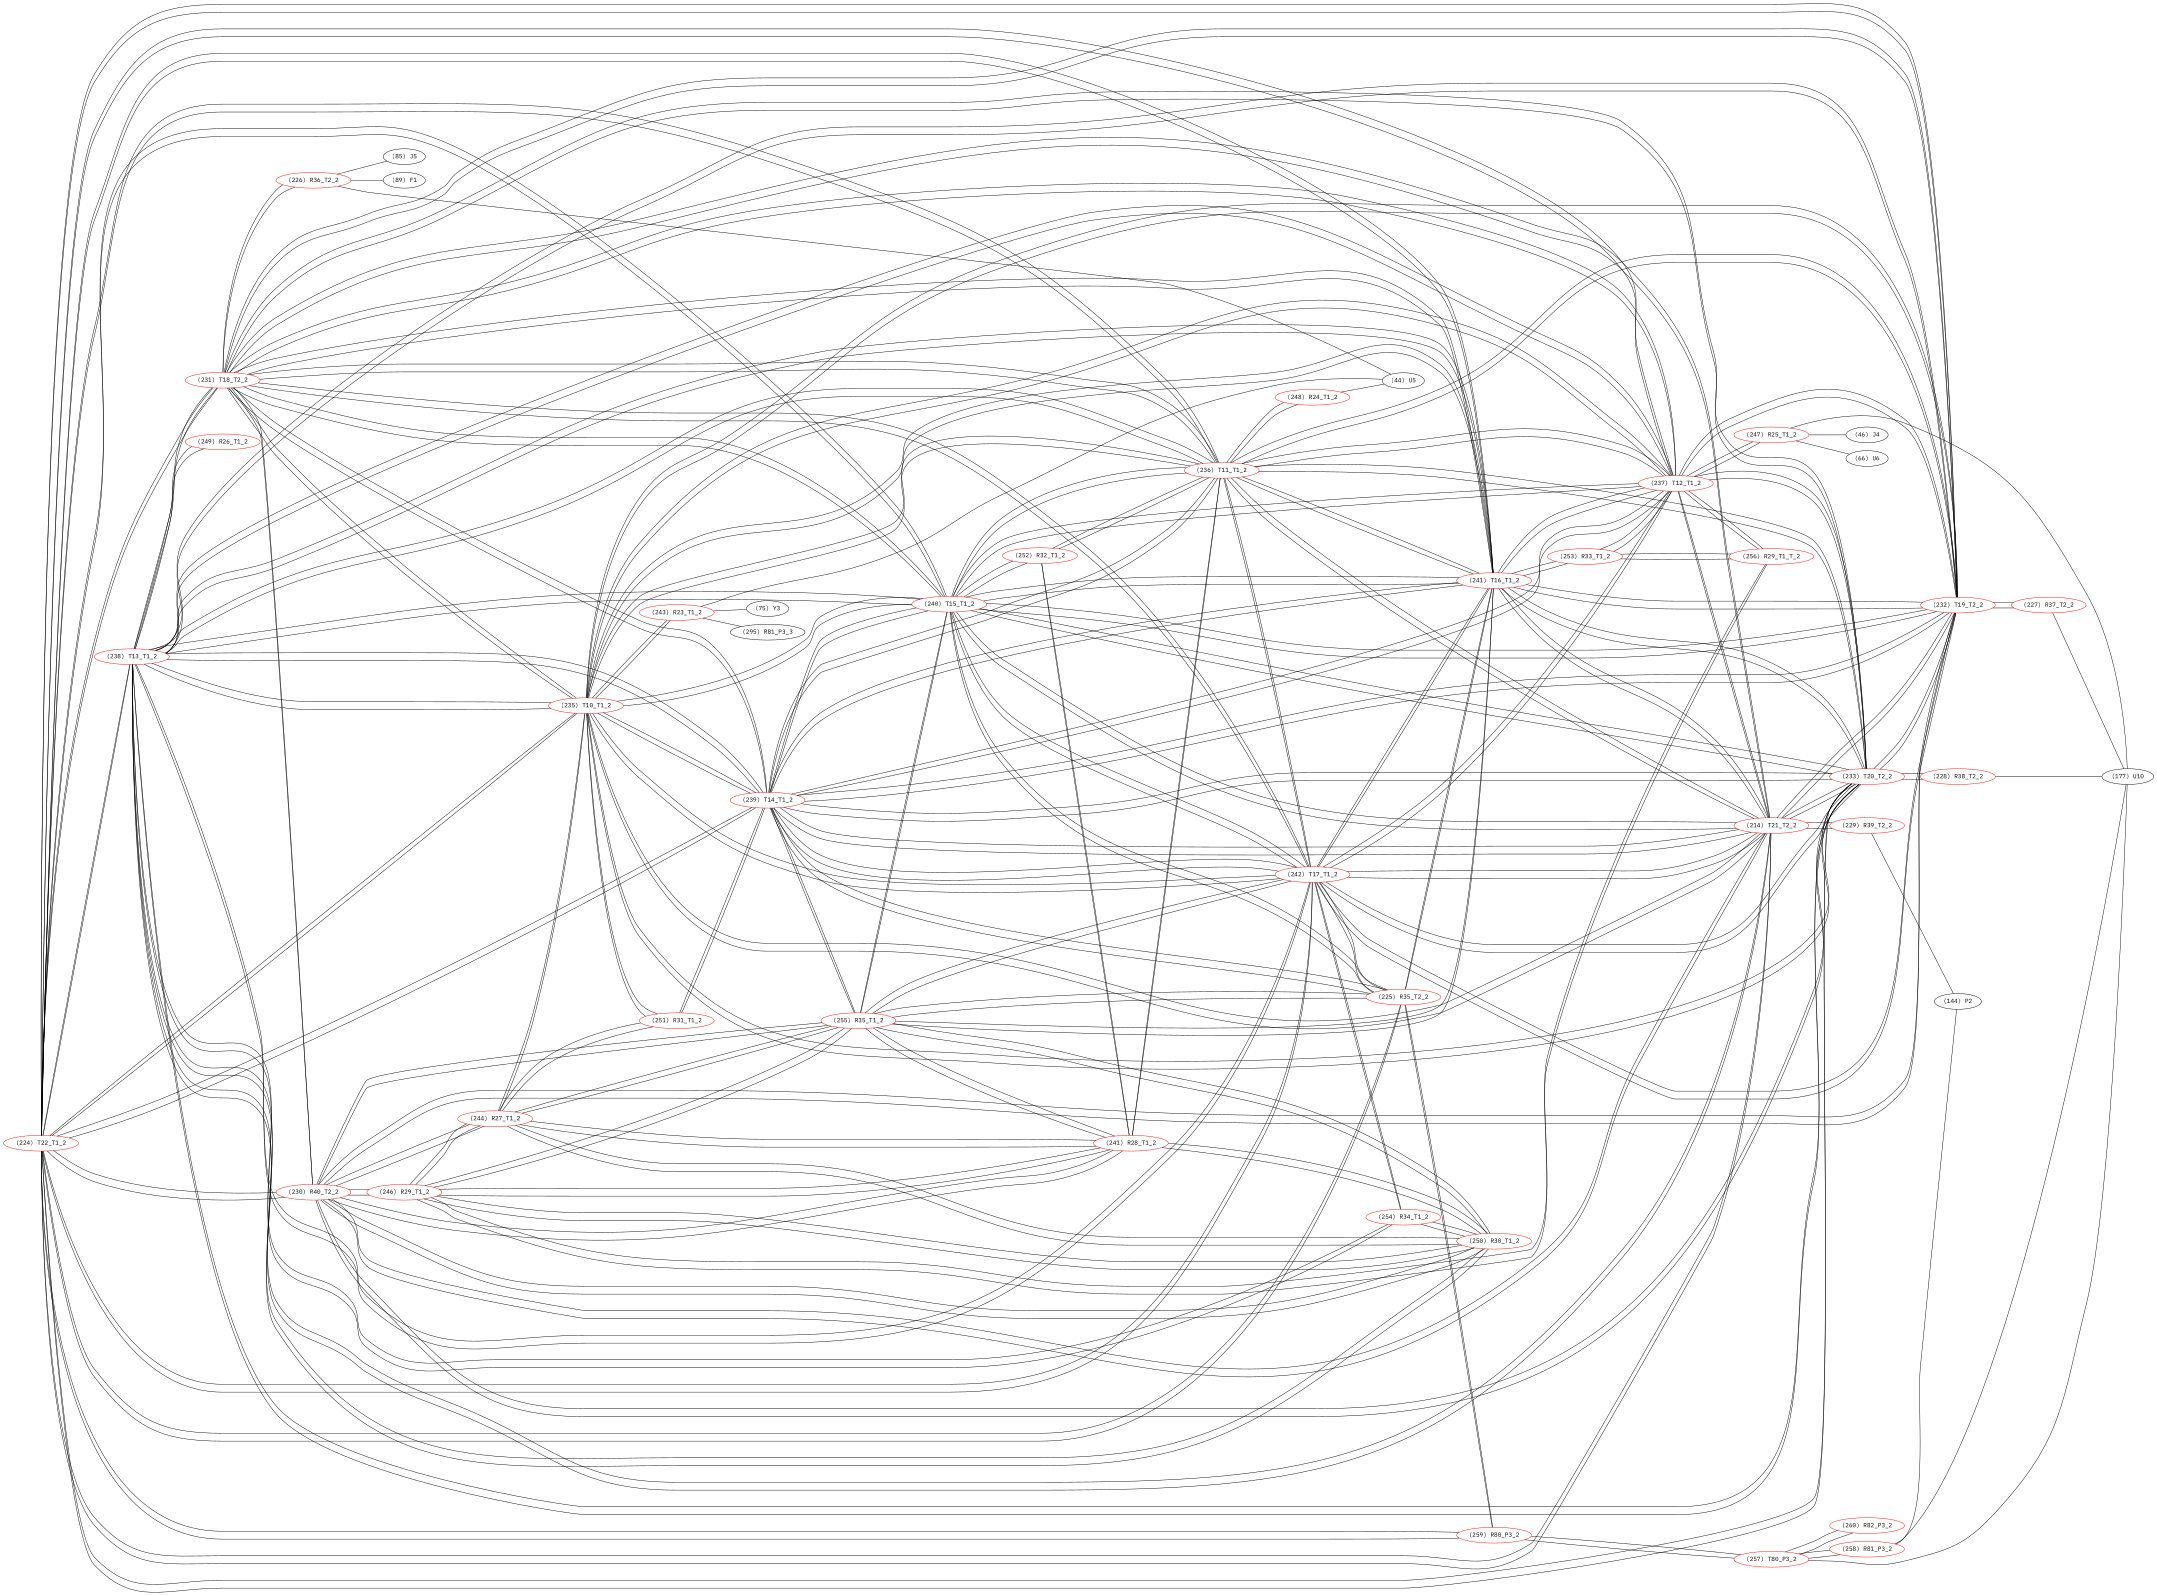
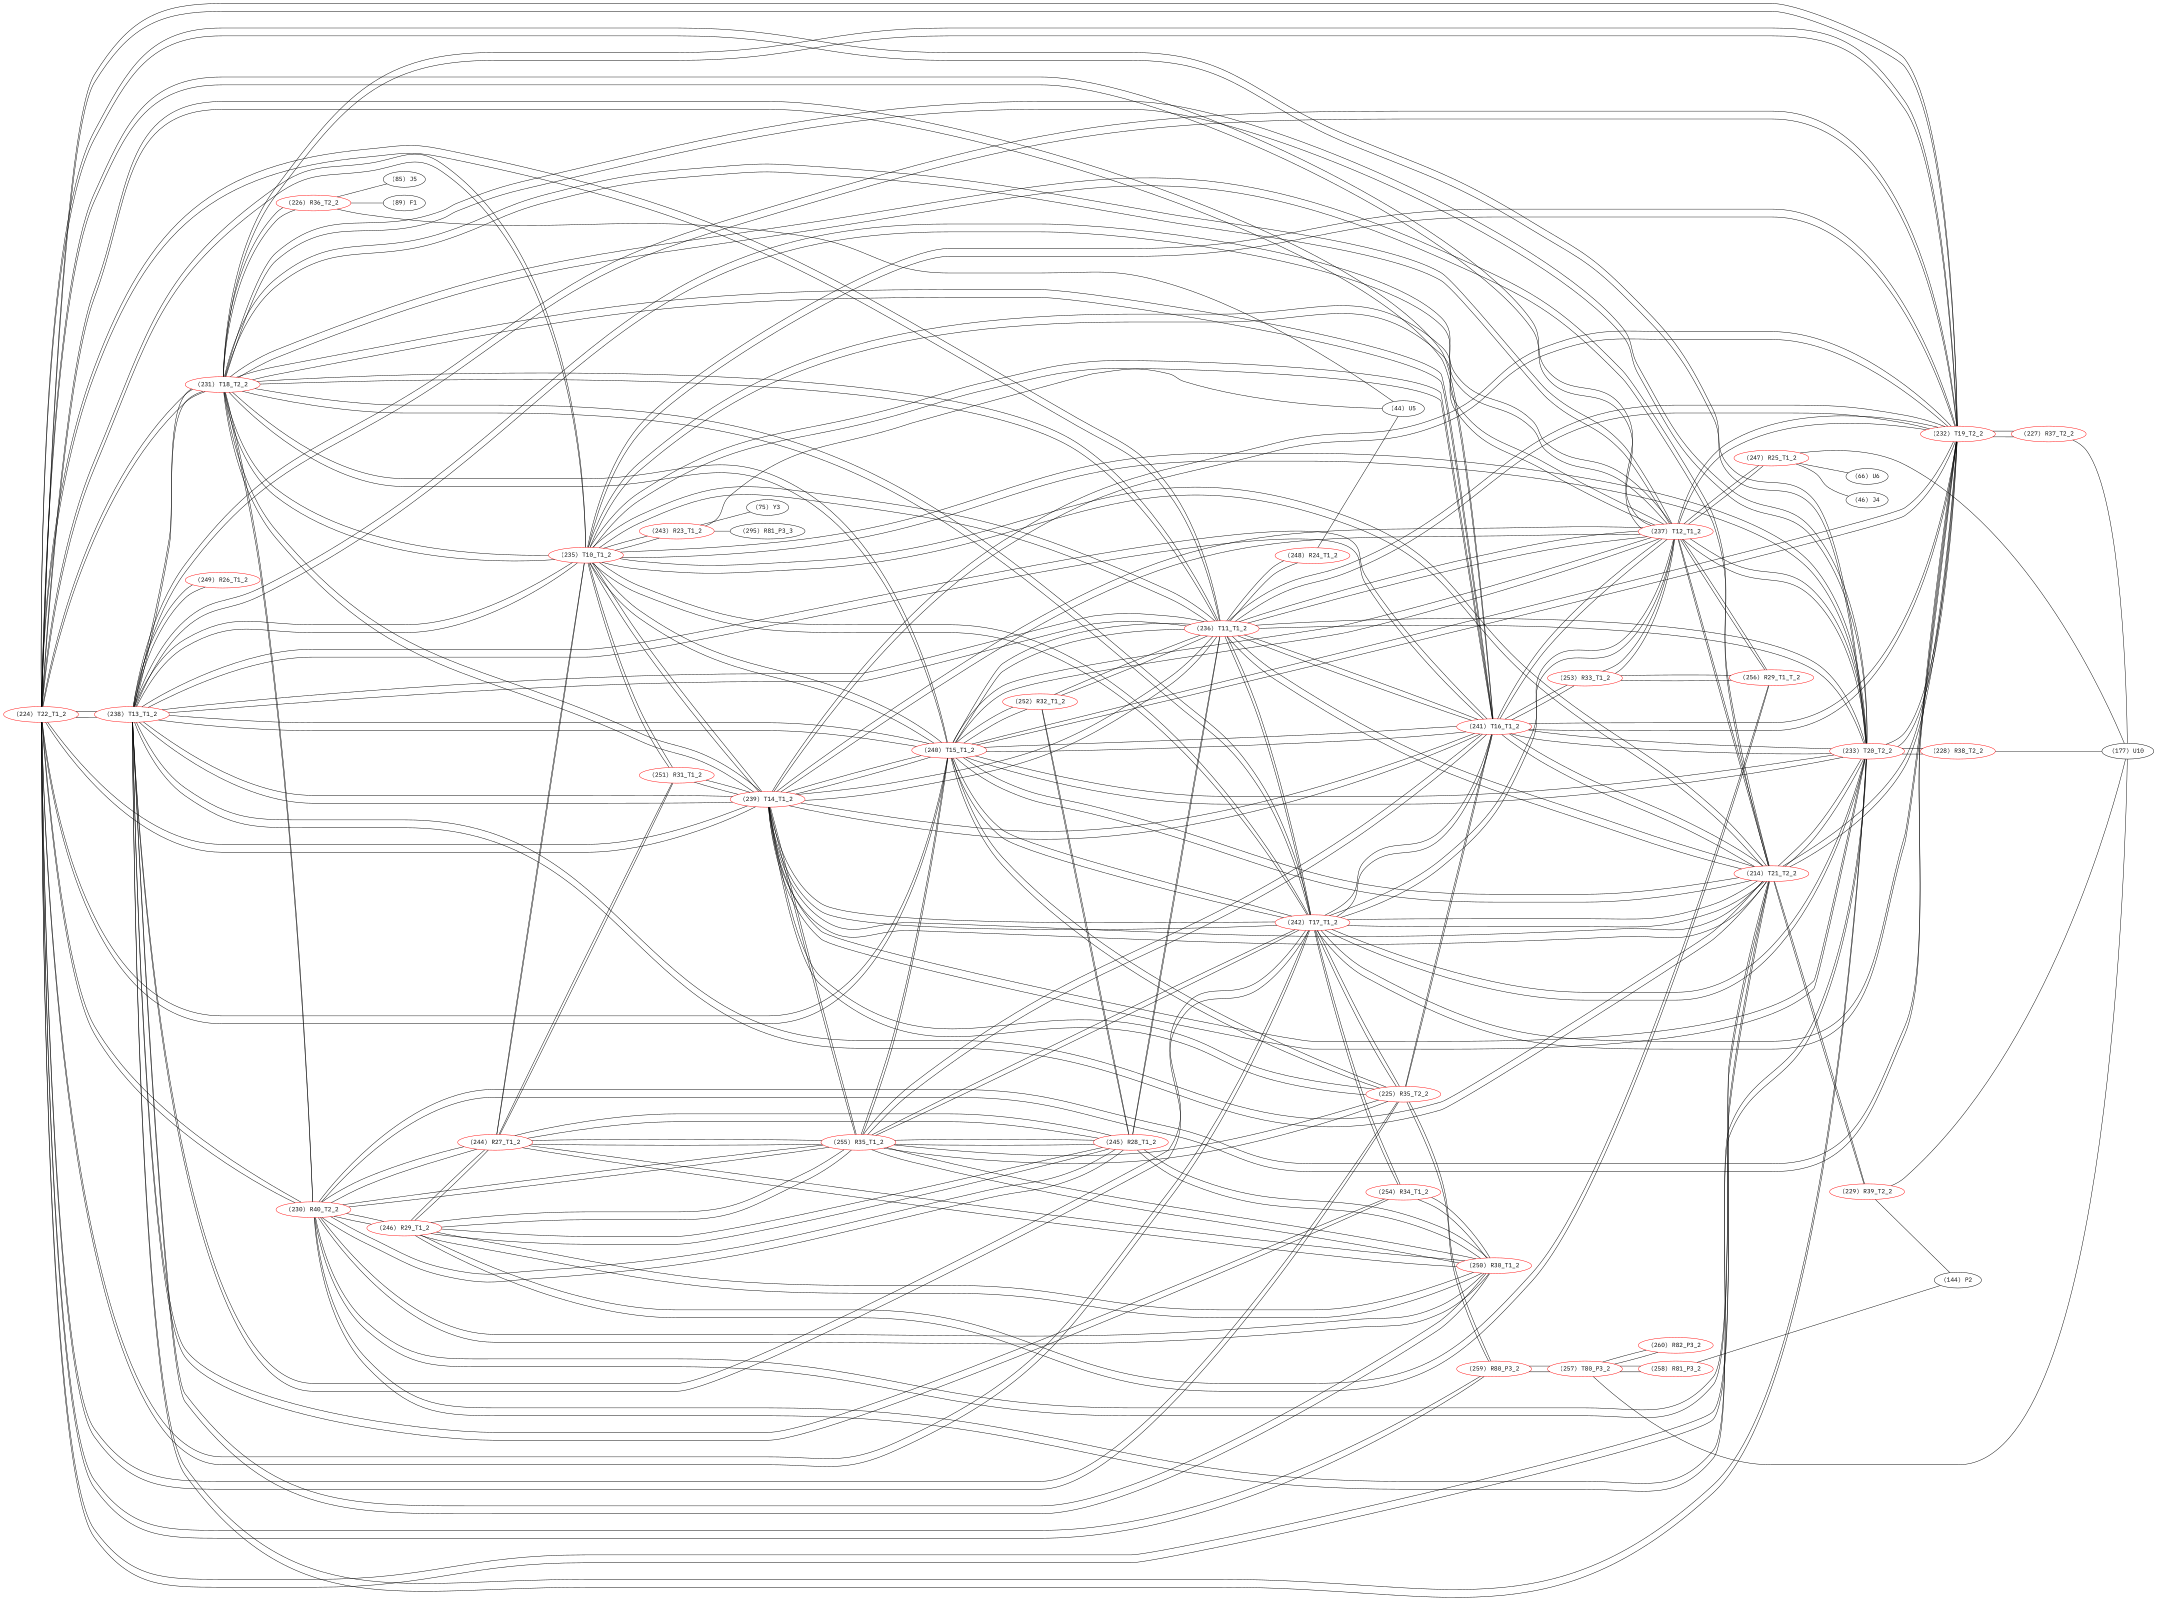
(1131, 1143) -> (1131, 1142)
(2045, 1177) -> (2040, 991)
